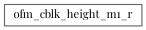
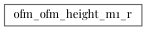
(73, 15) -> (73, 15)
